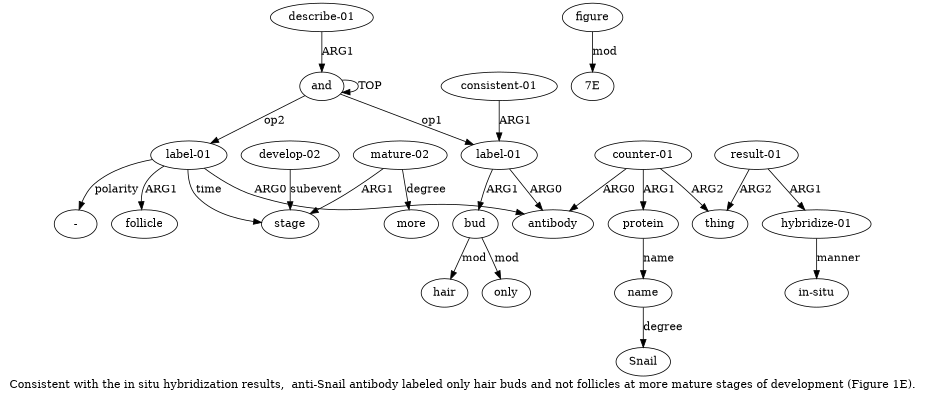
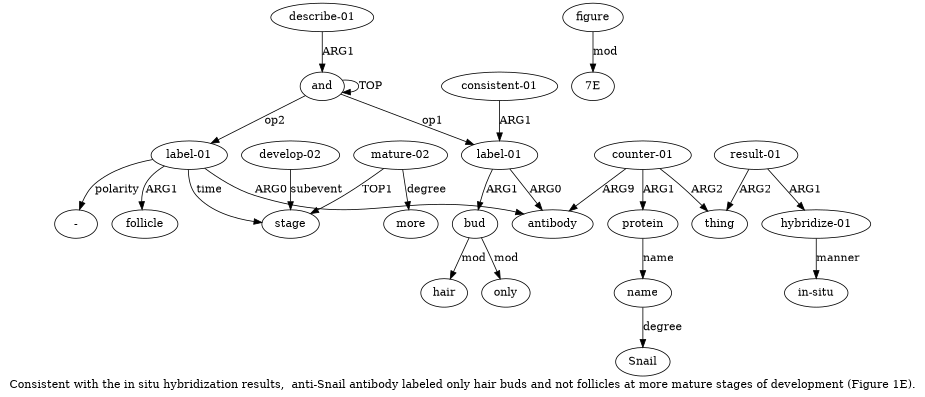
(378, 190) -> (378, 190)
(619, 190) -> (619, 190)
